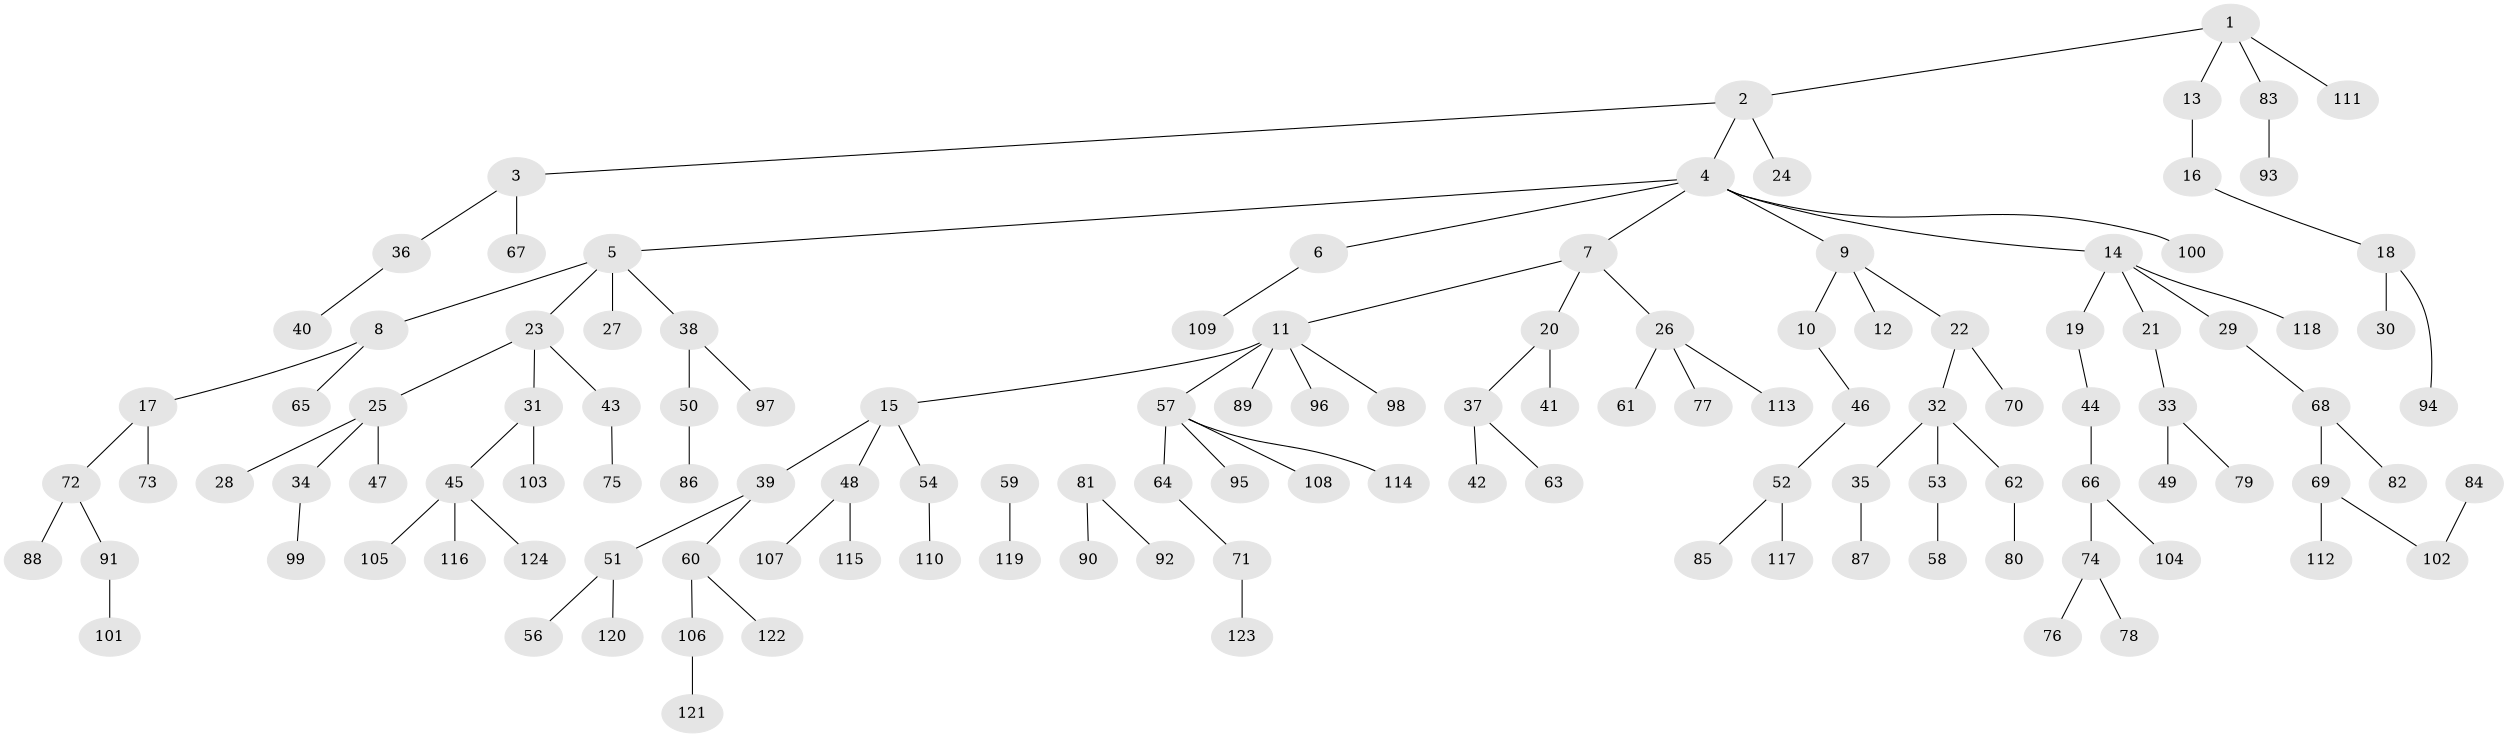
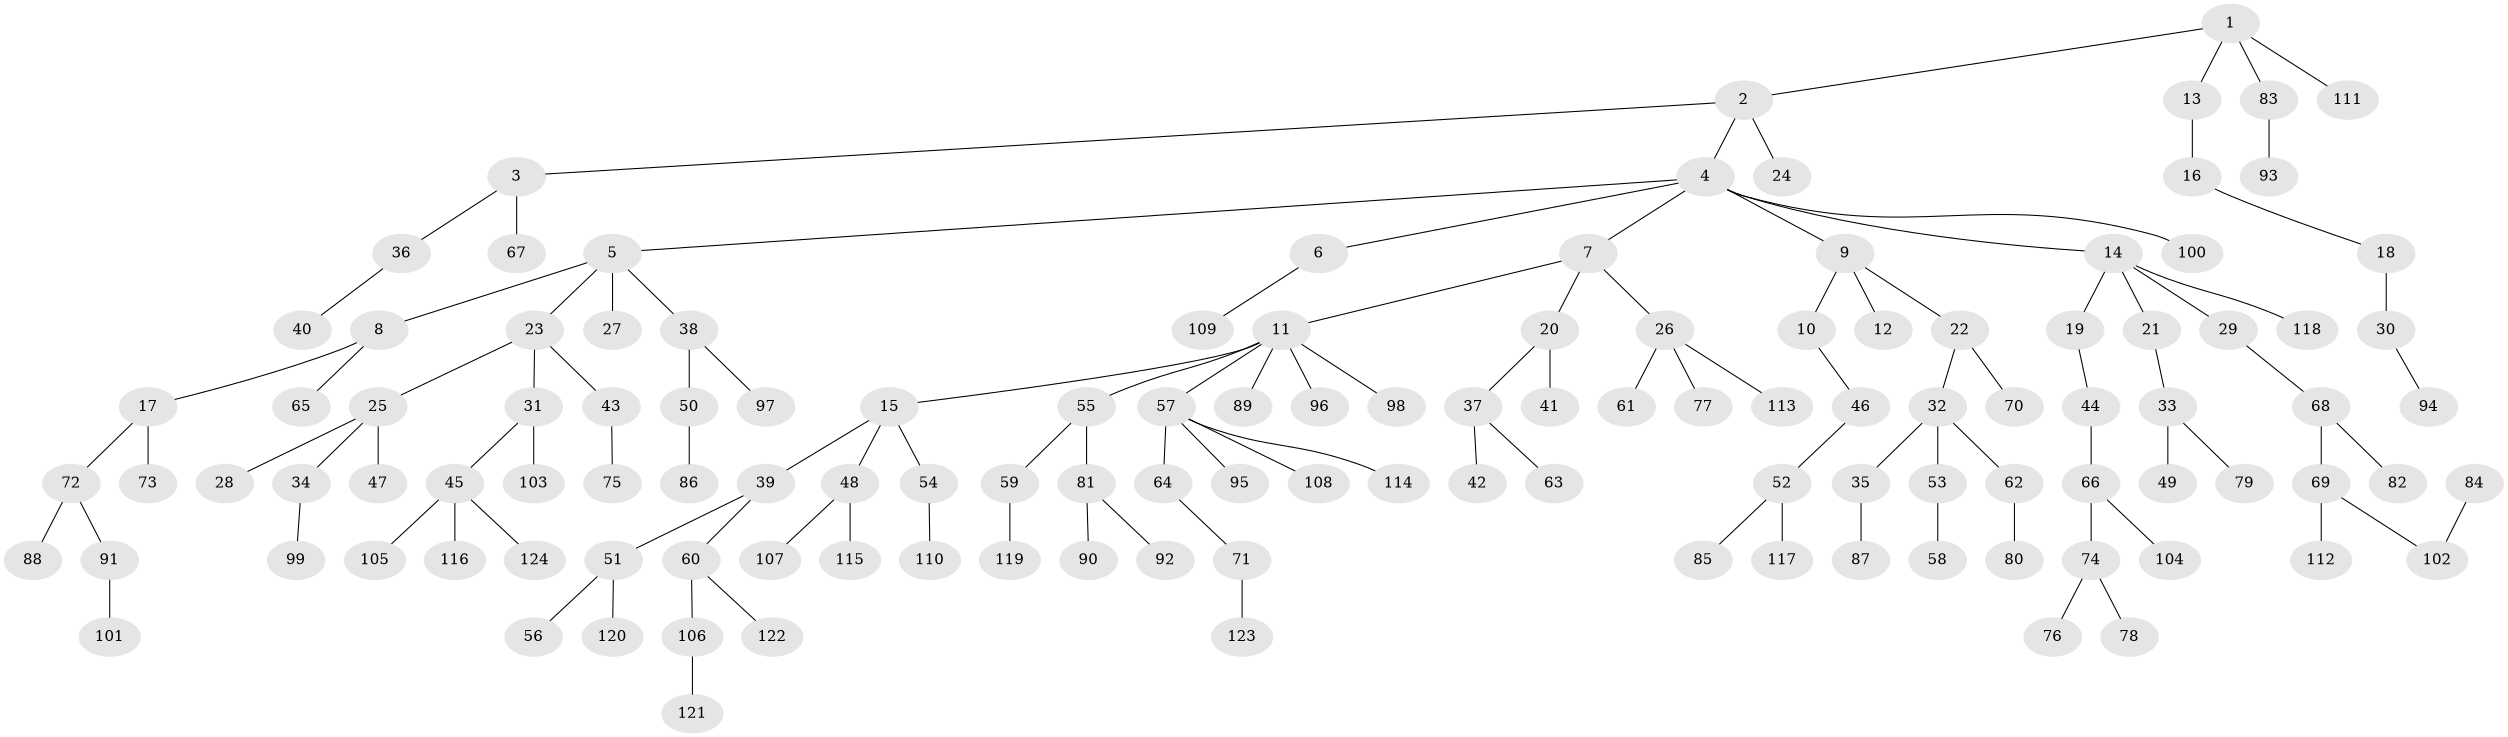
(2428, 326) -> (2408, 369)
none -> (1087, 407)
